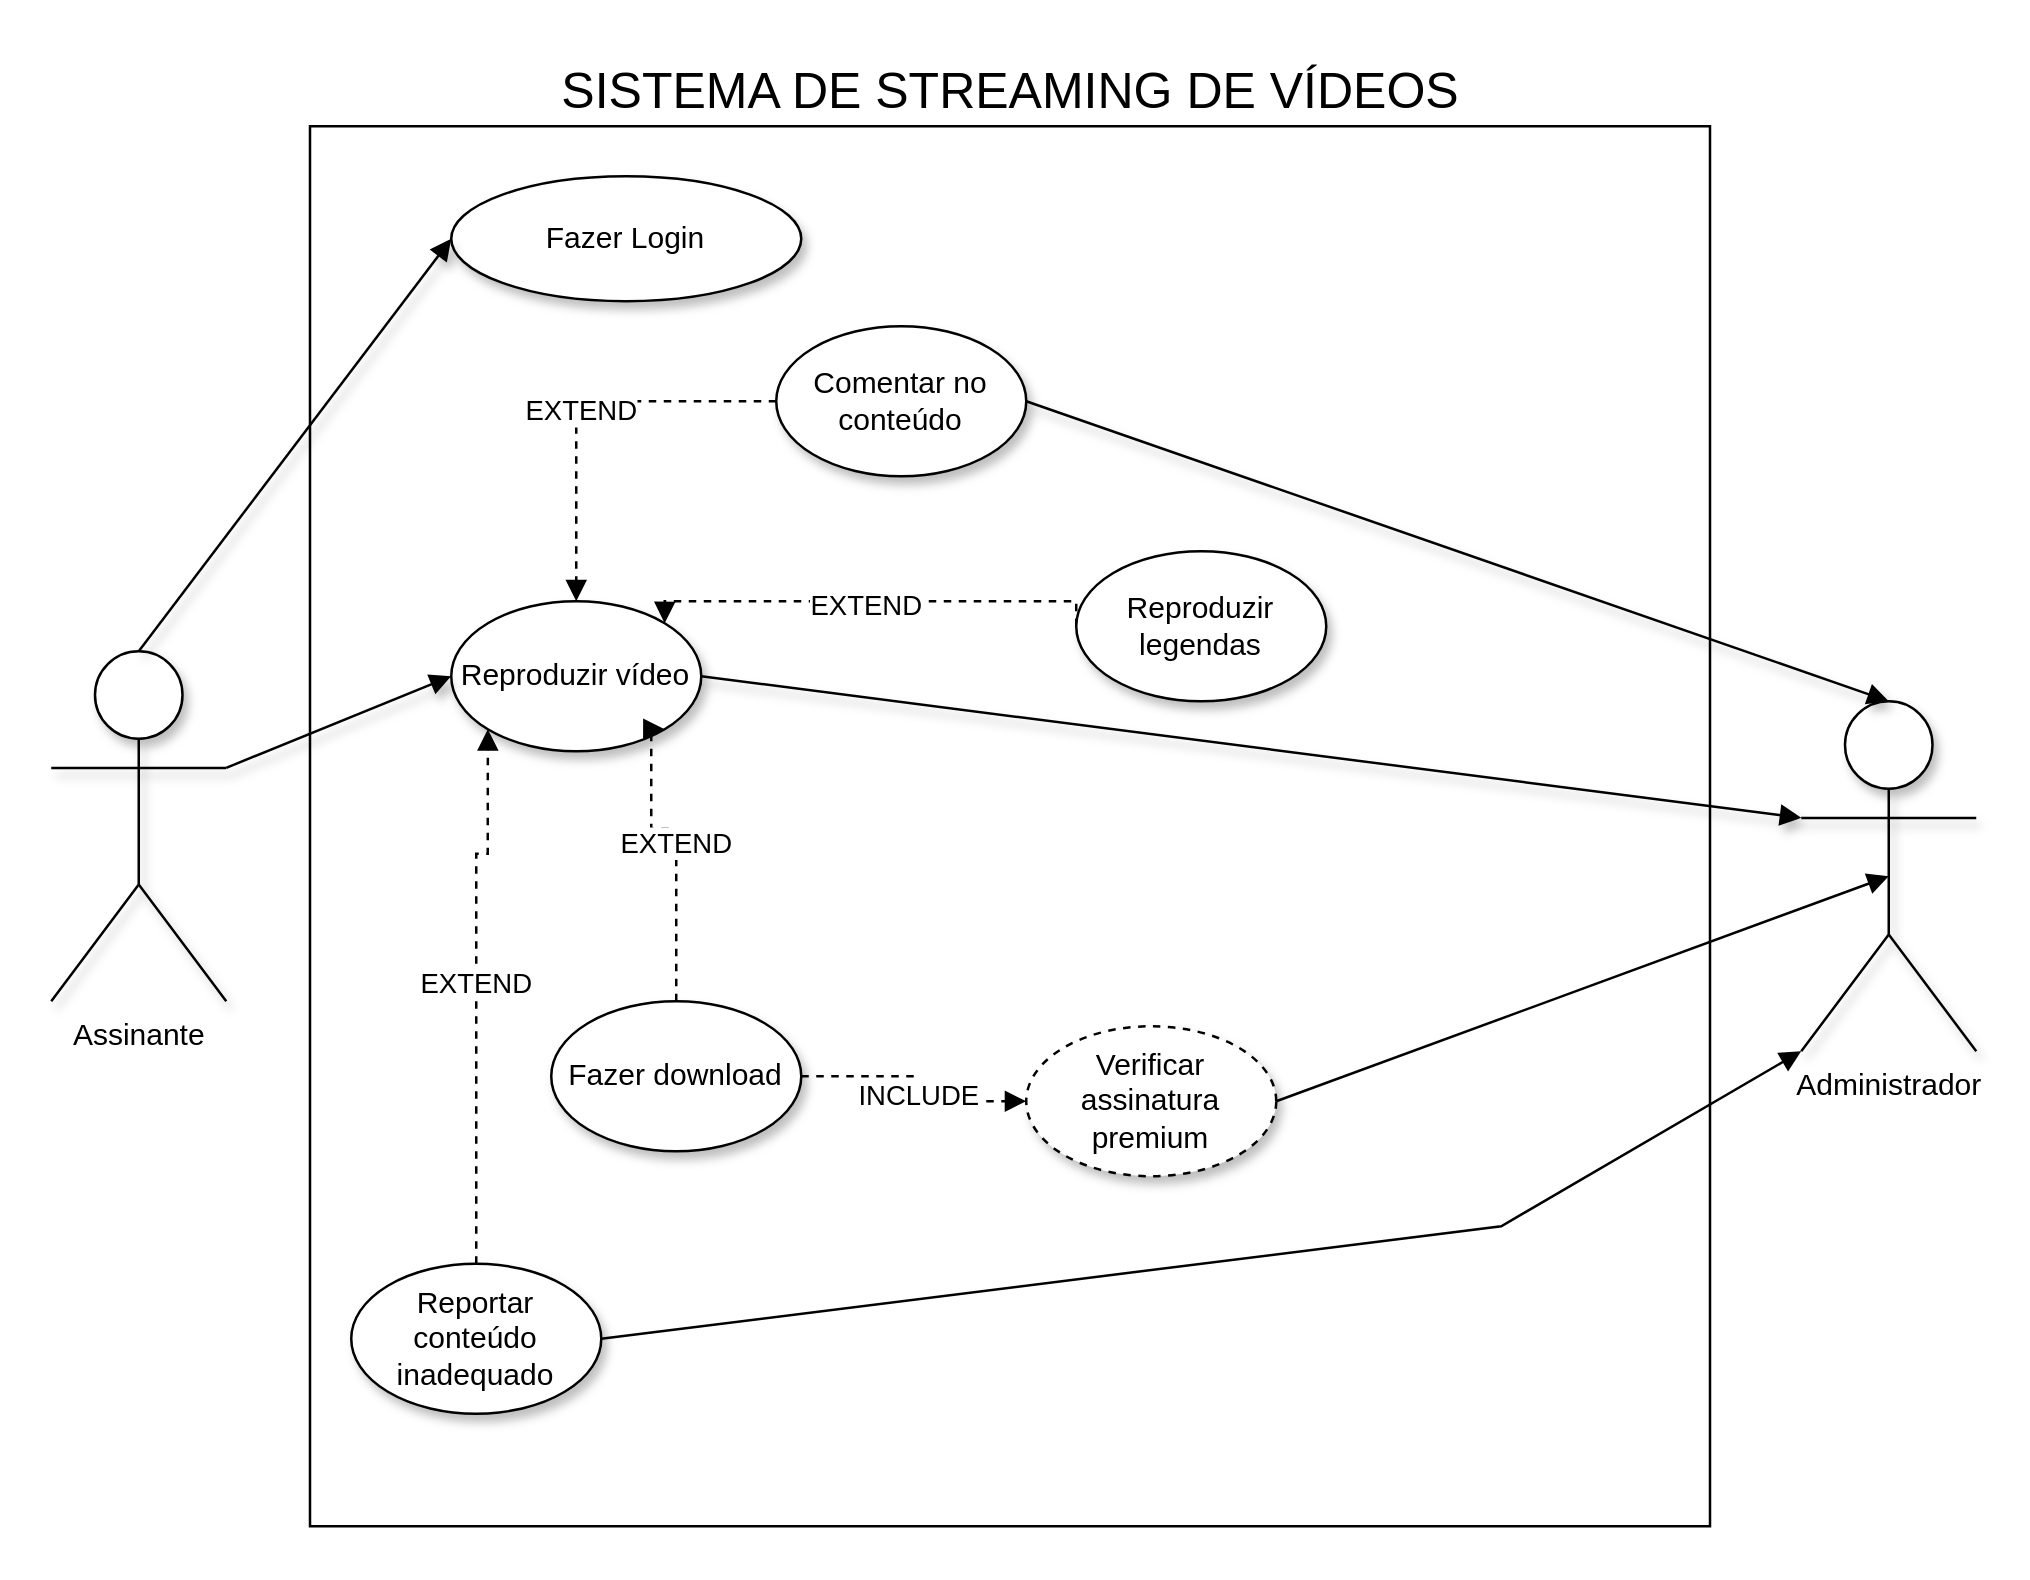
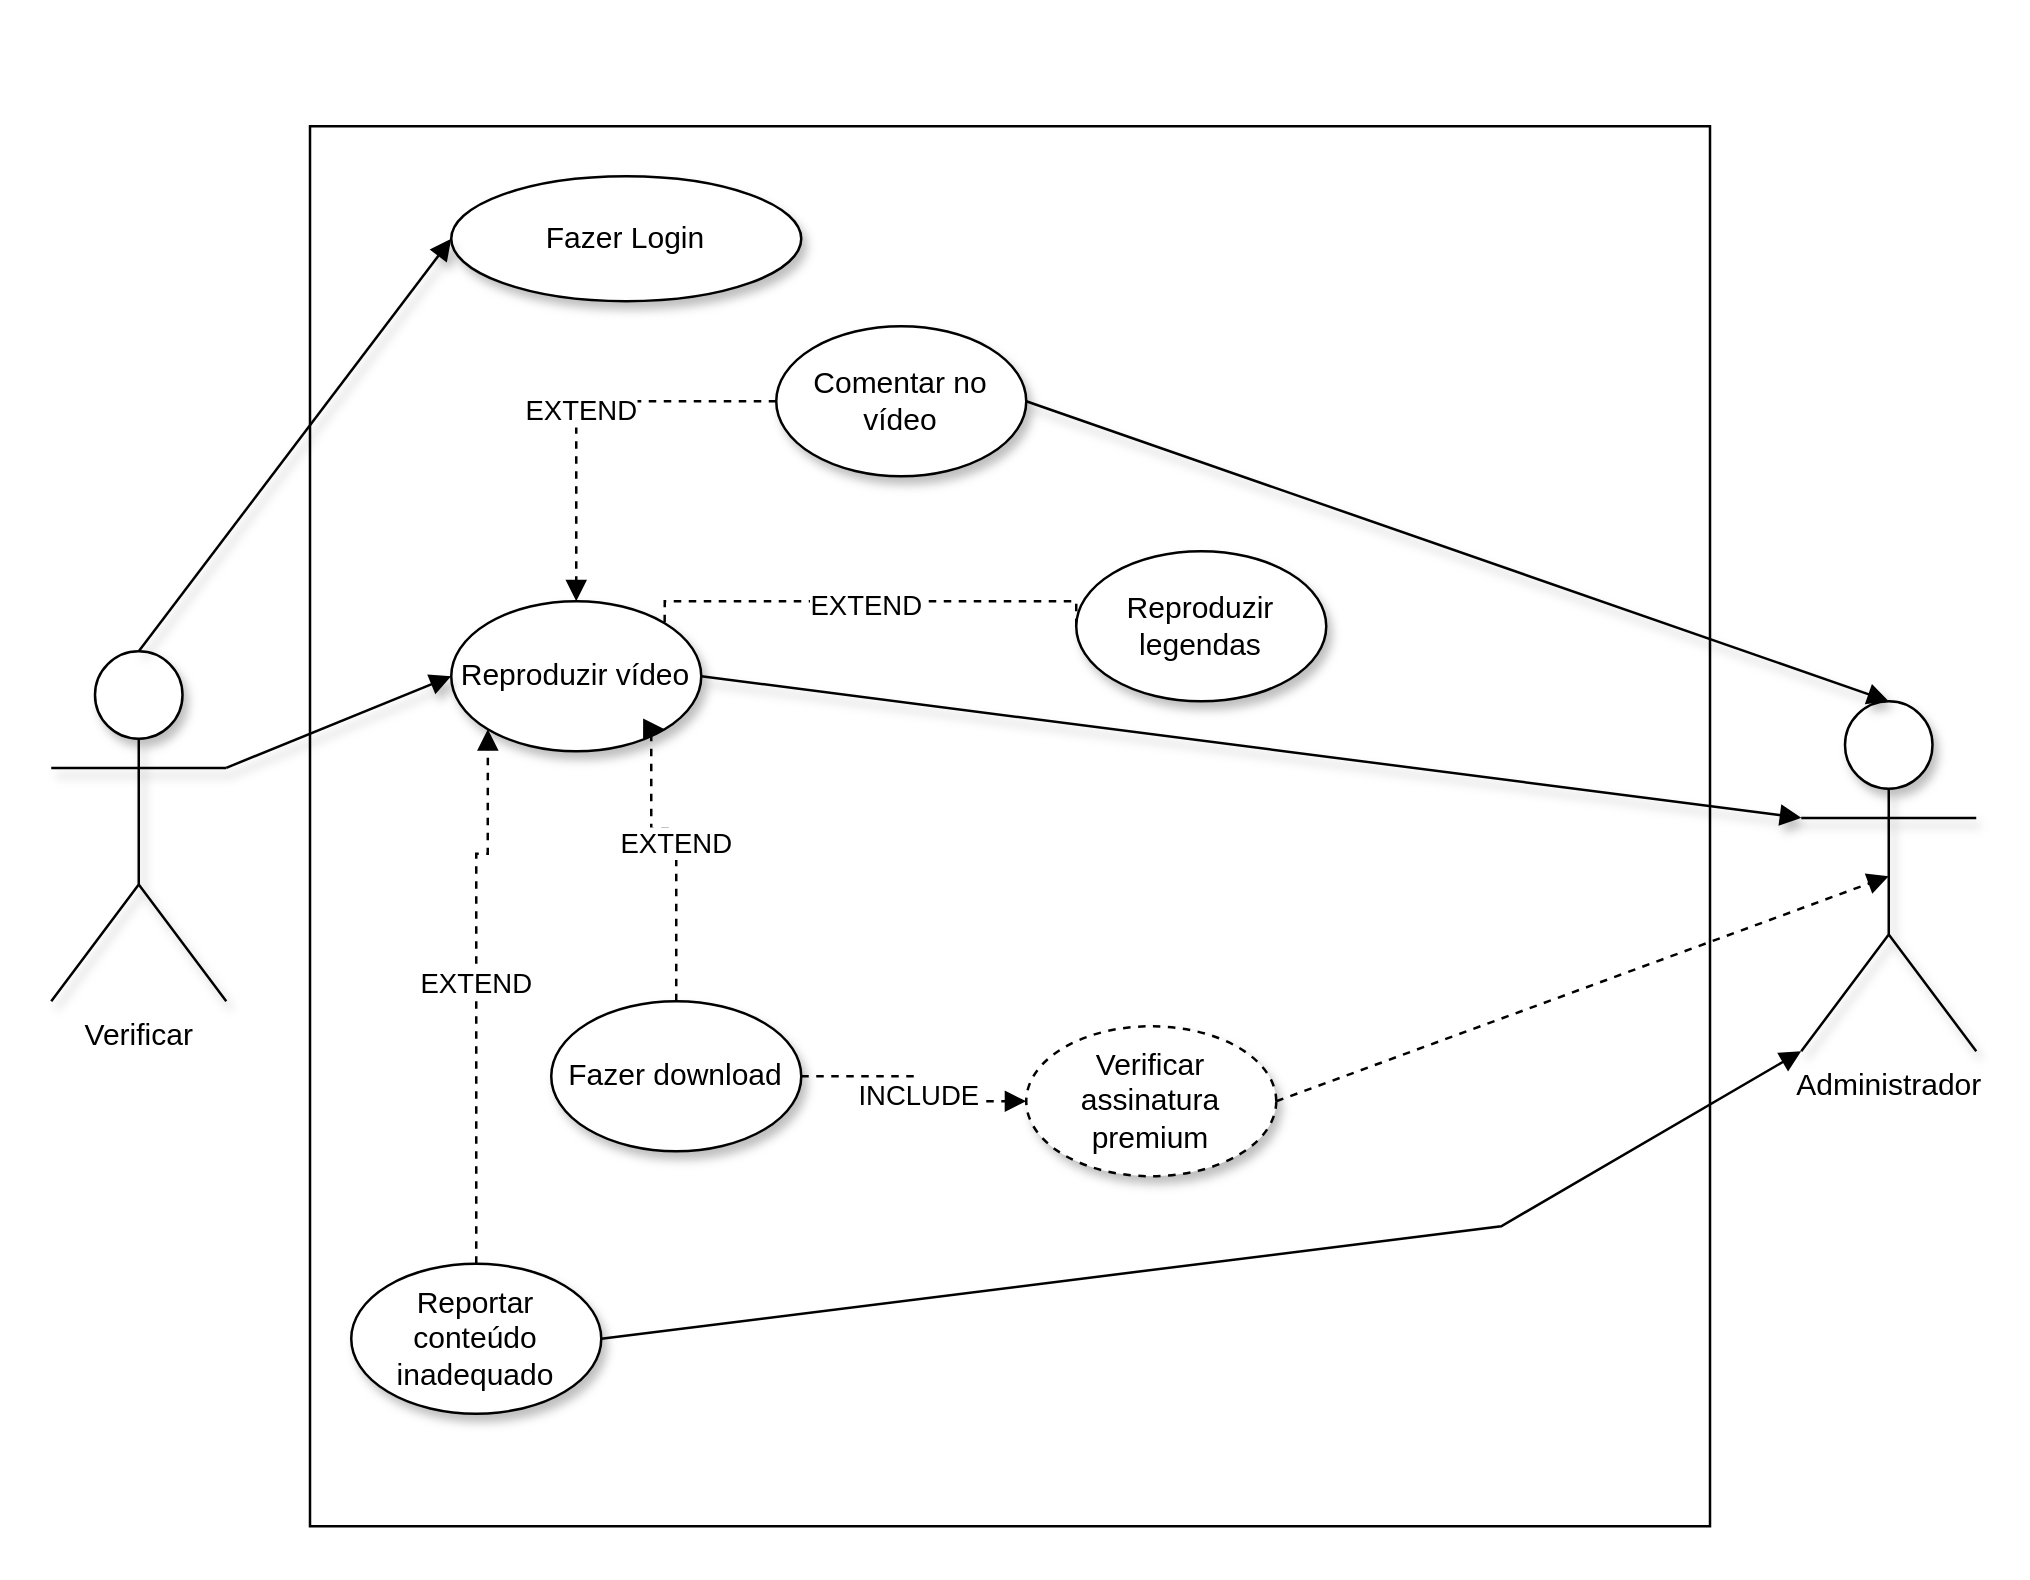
(1011, 89) -> none
(901, 401) -> (901, 401)
(670, 601) -> (665, 605)
(1573, 992) -> (1573, 992)
(140, 1037) -> (140, 1037)
